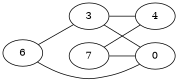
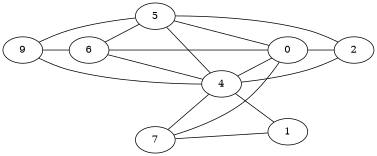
(89, 16) -> (155, 16)
none -> (23, 50)
none -> (354, 50)
none -> (155, 67)
none -> (255, 67)
none -> (288, 132)
